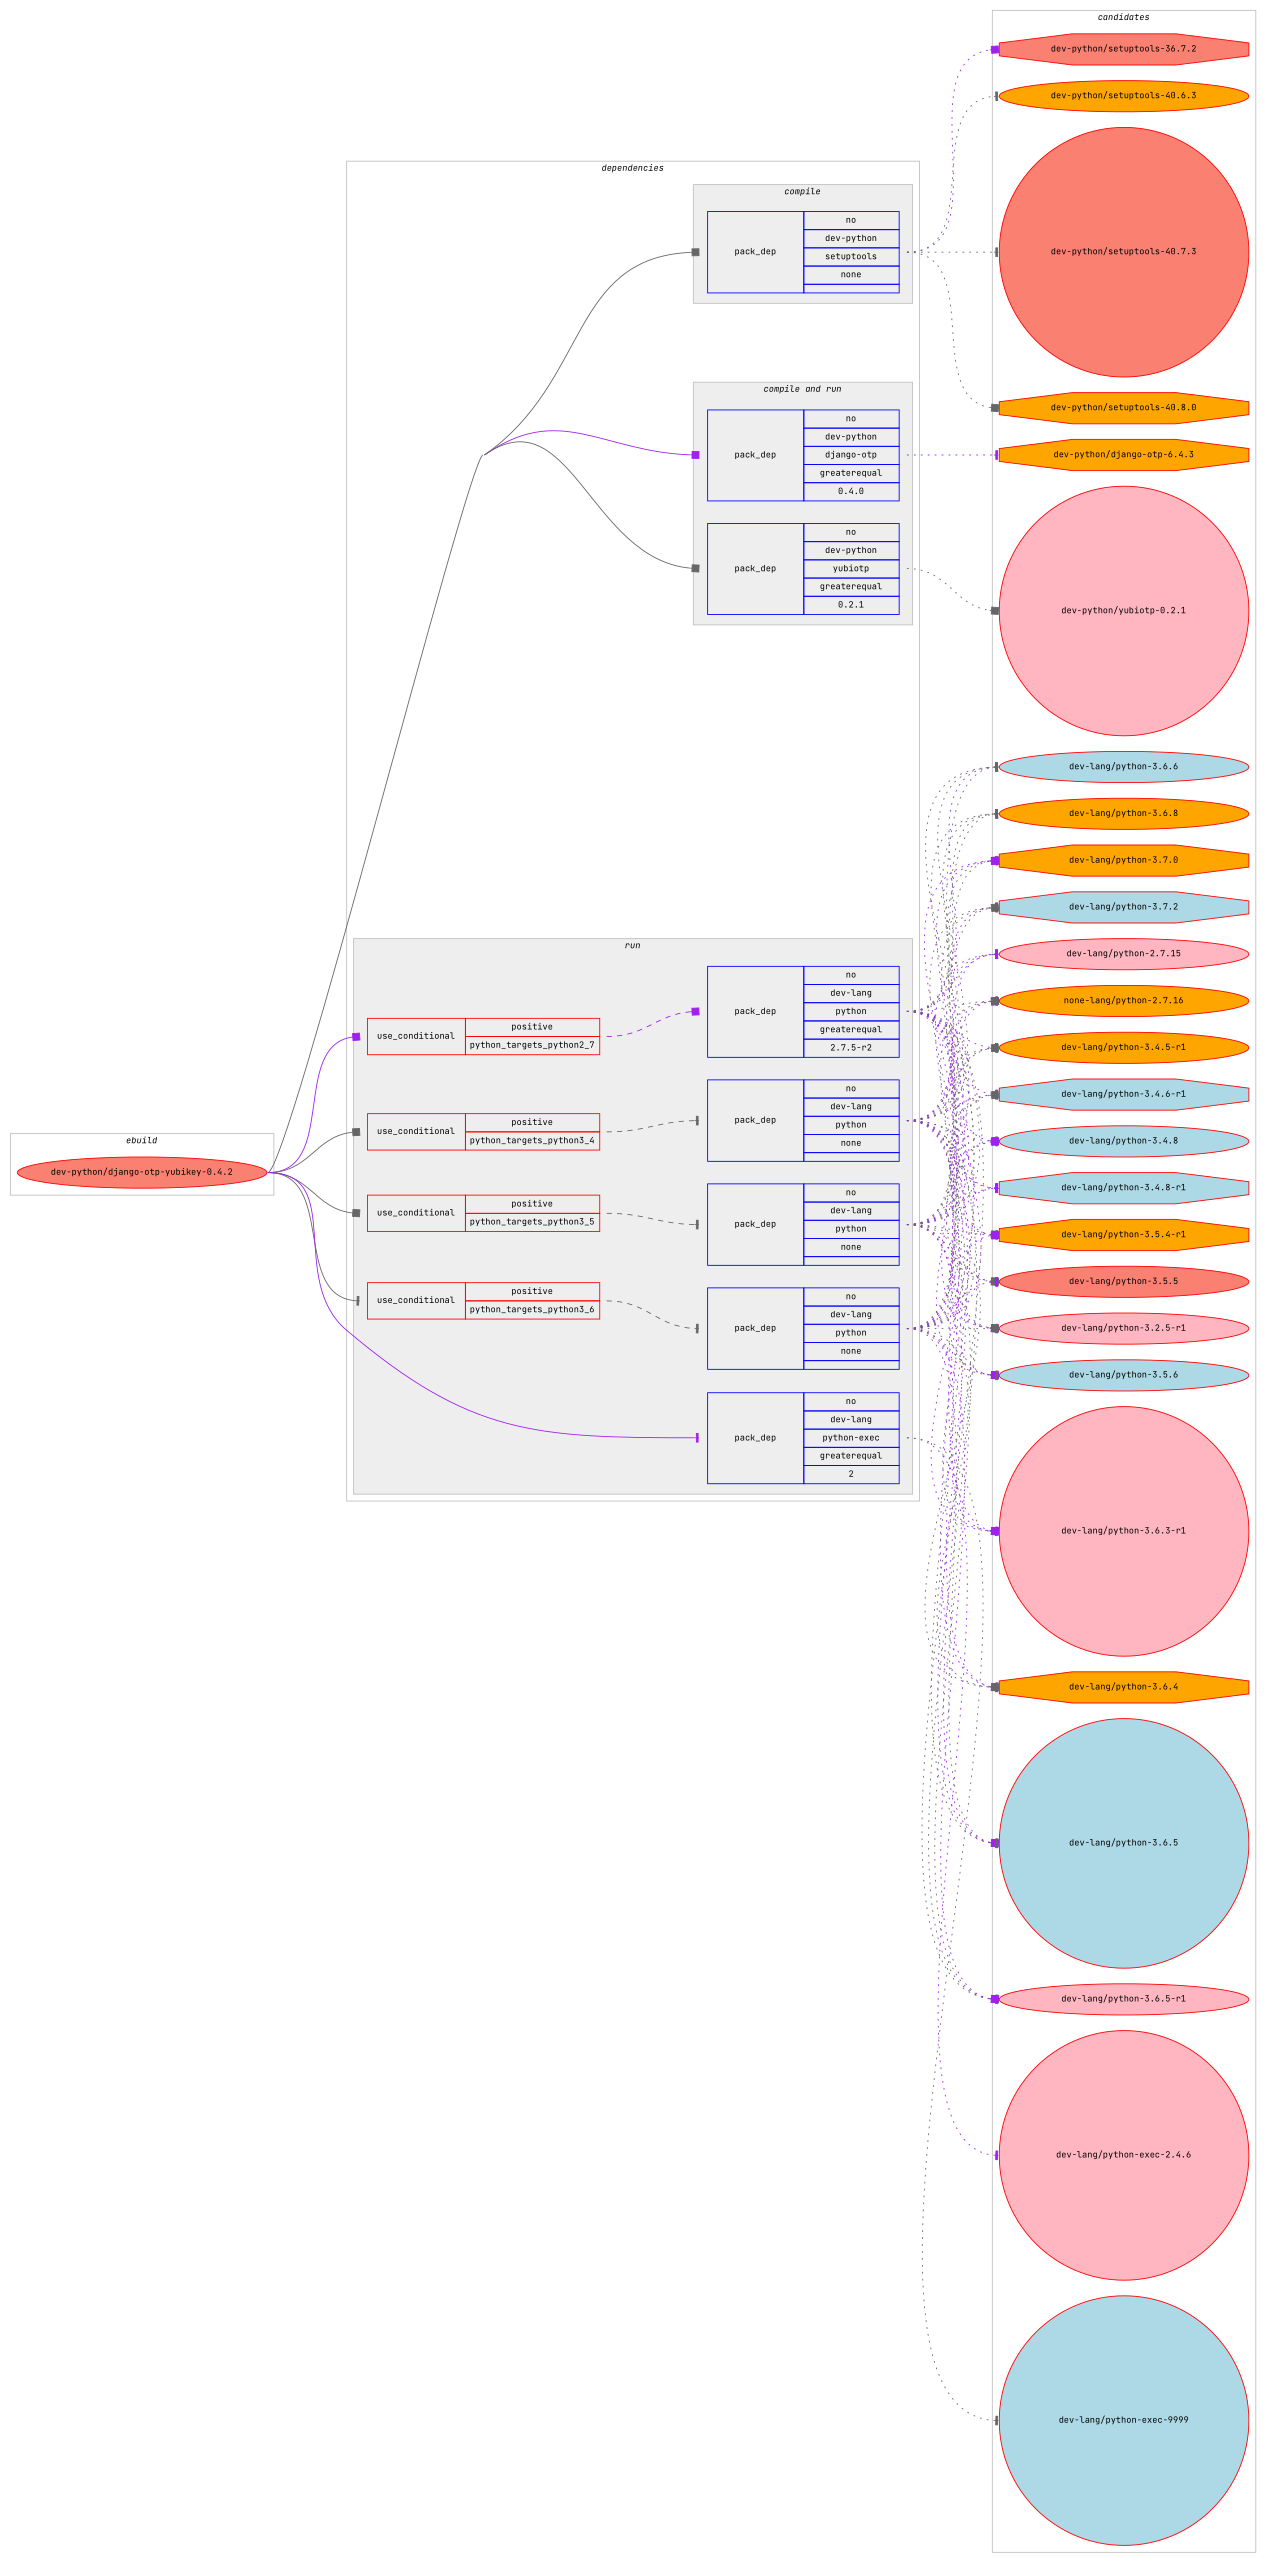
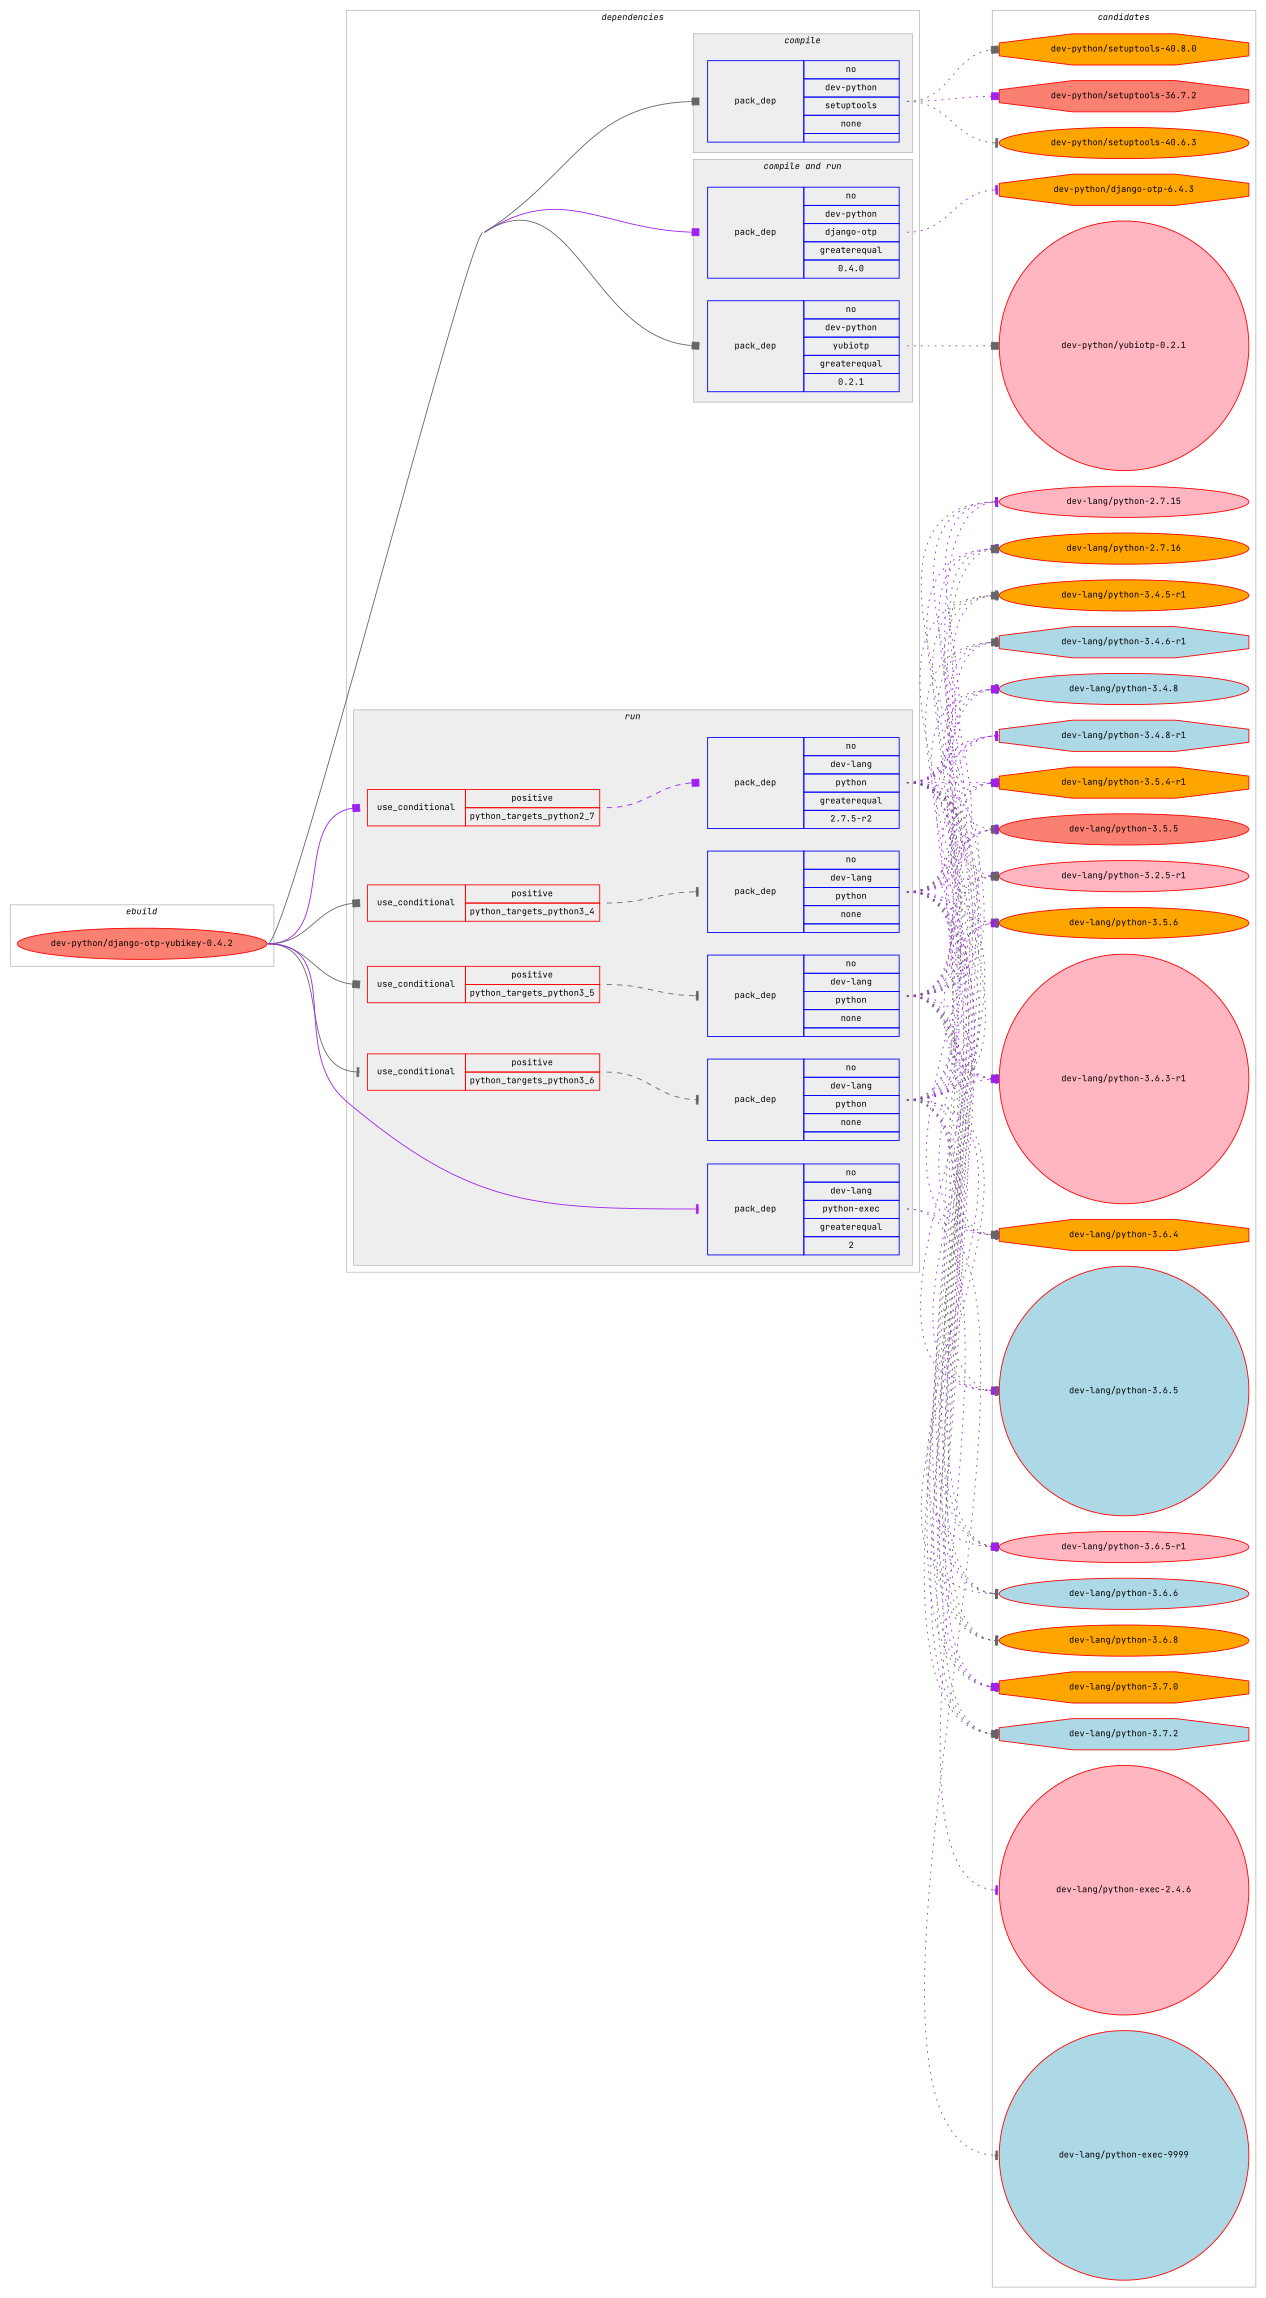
(1124, 252) -> none
(1124, 1001) -> (1124, 549)
(1124, 1375) -> (1124, 923)
